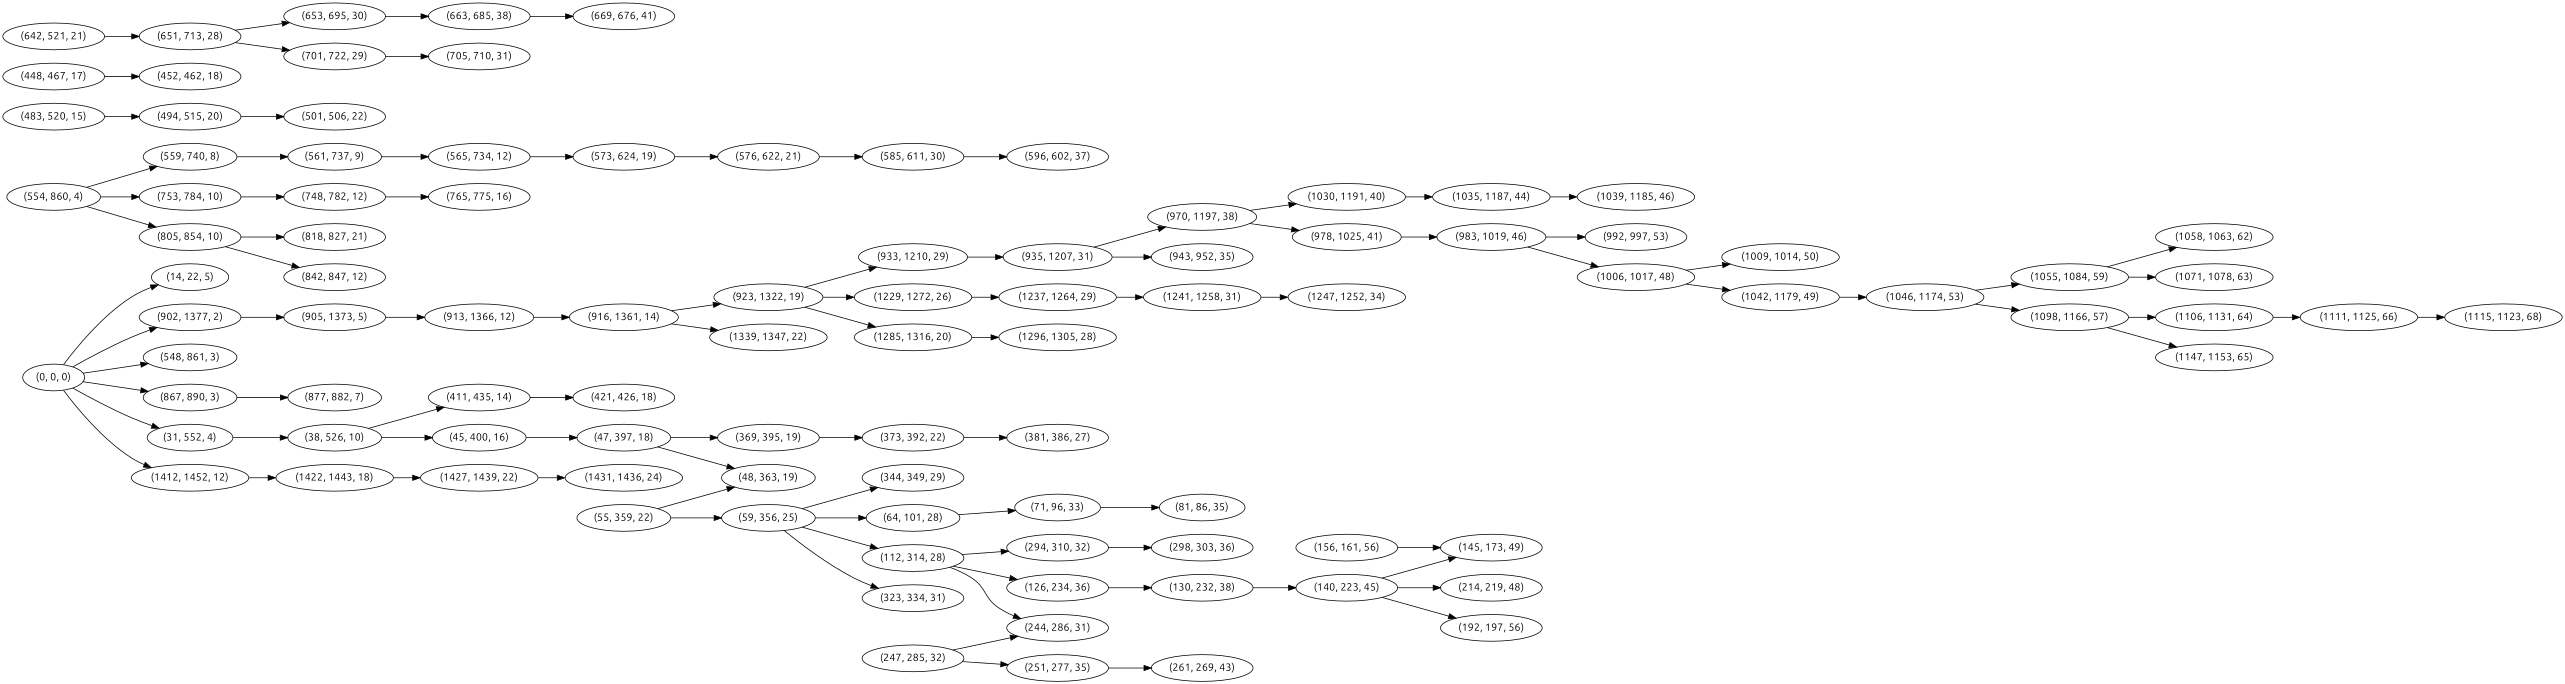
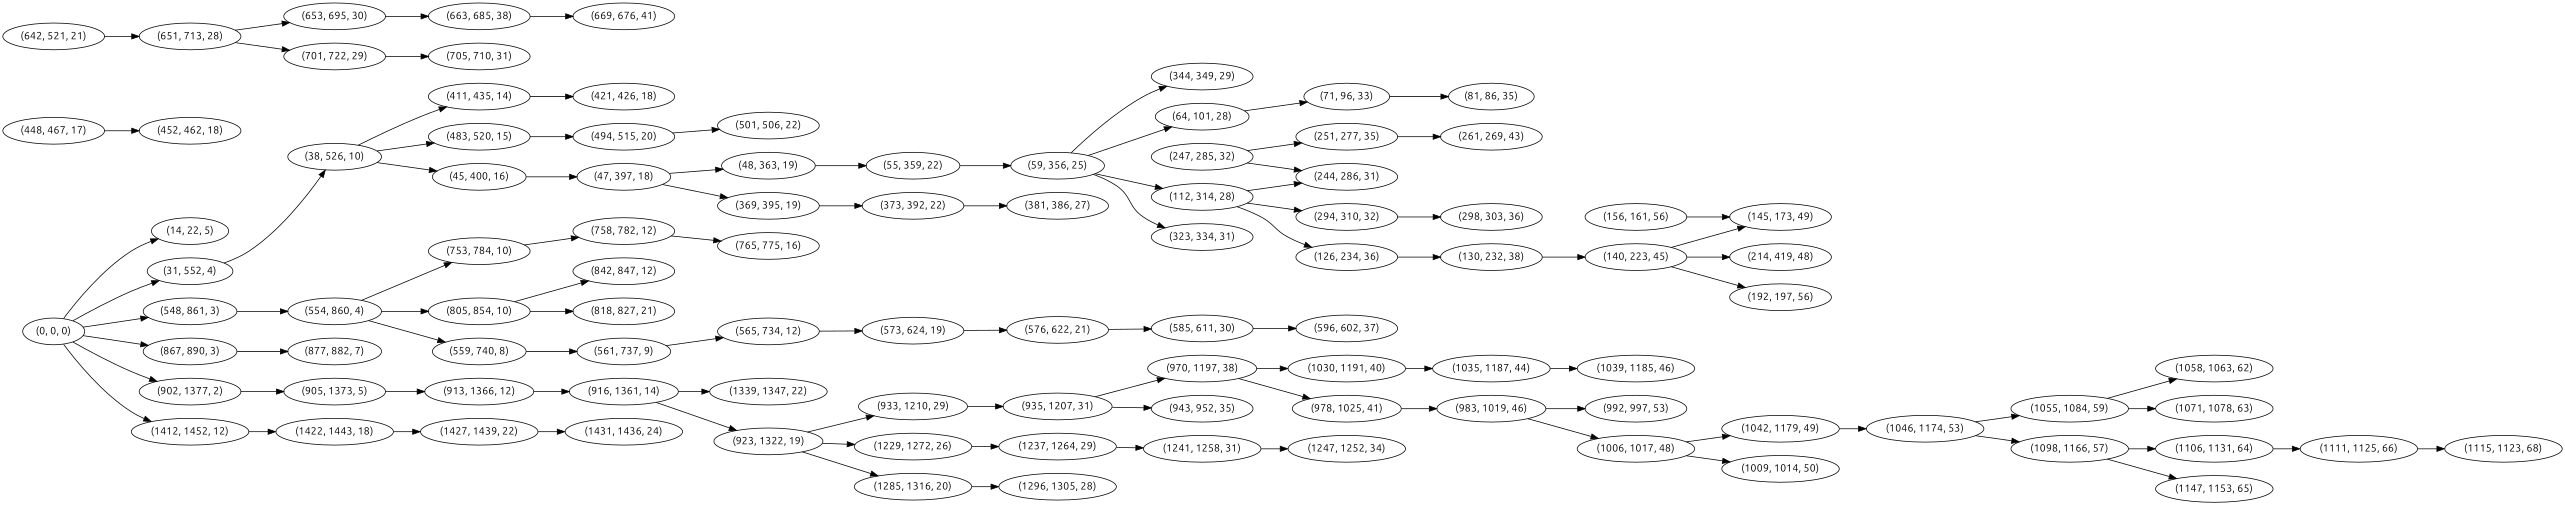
none -> (402, 147)
(335, 197) -> (624, 231)
none -> (259, 311)
(692, 499) -> (837, 166)
(1491, 588) -> (1781, 257)
